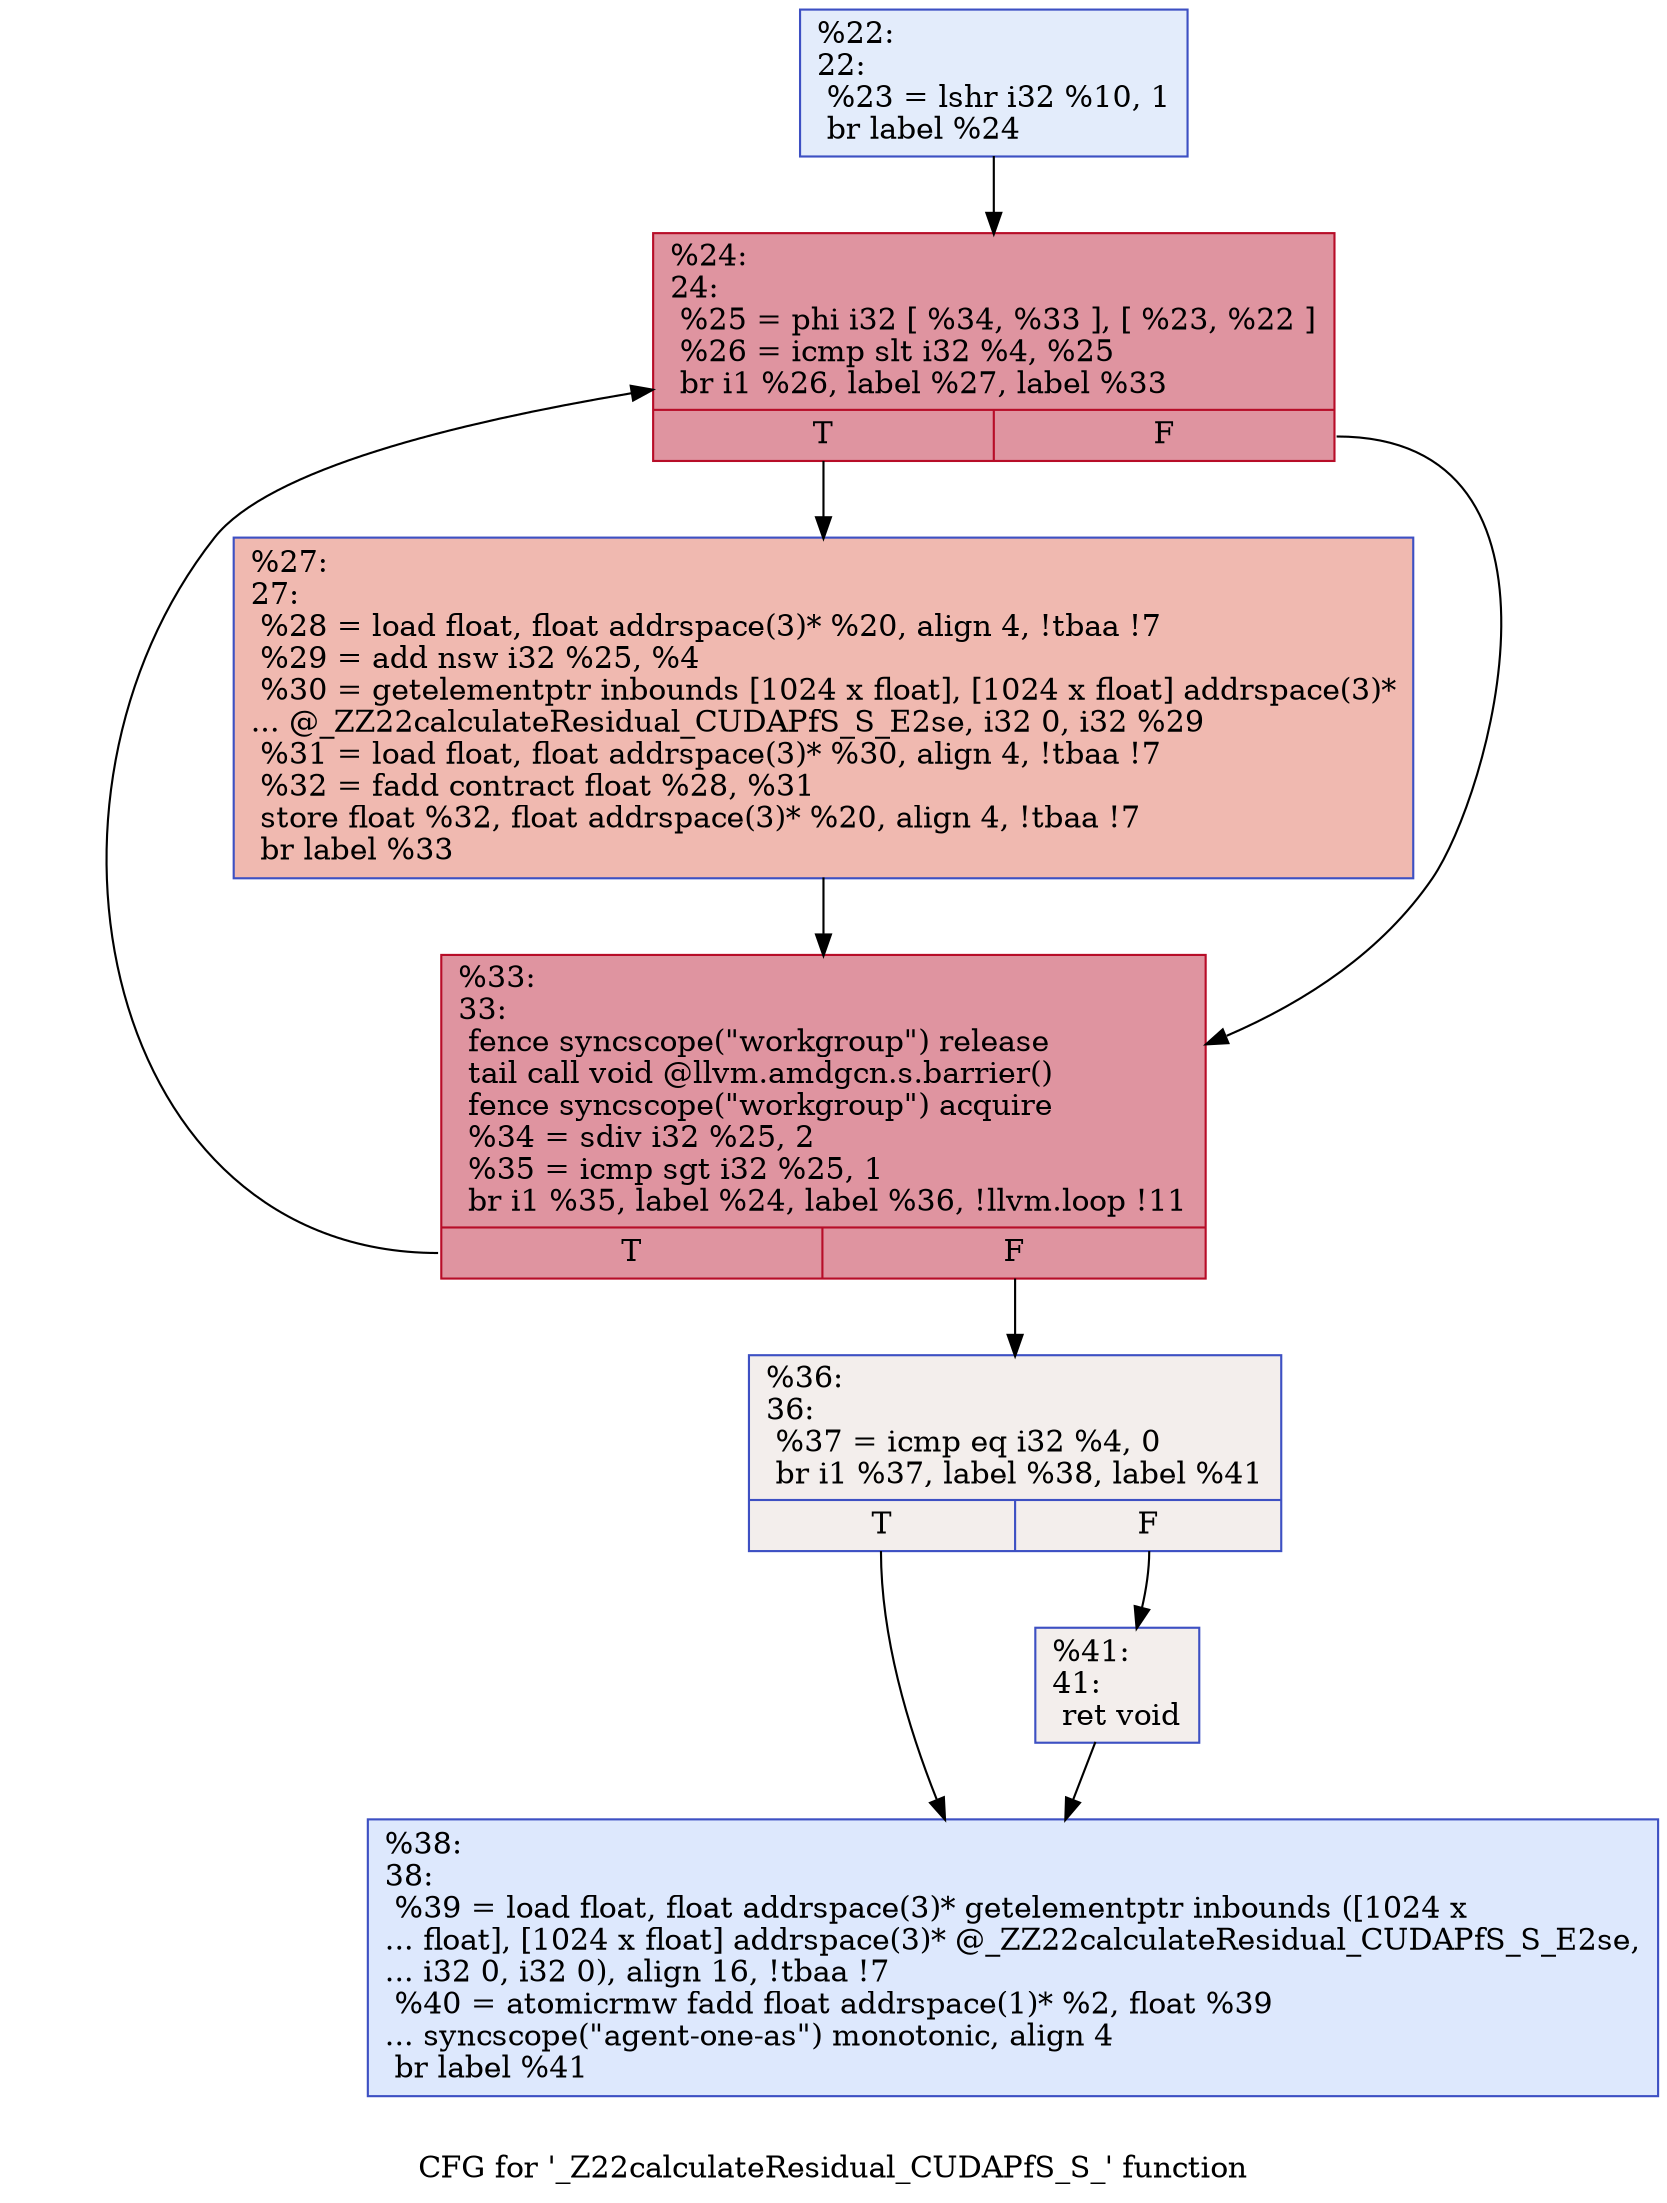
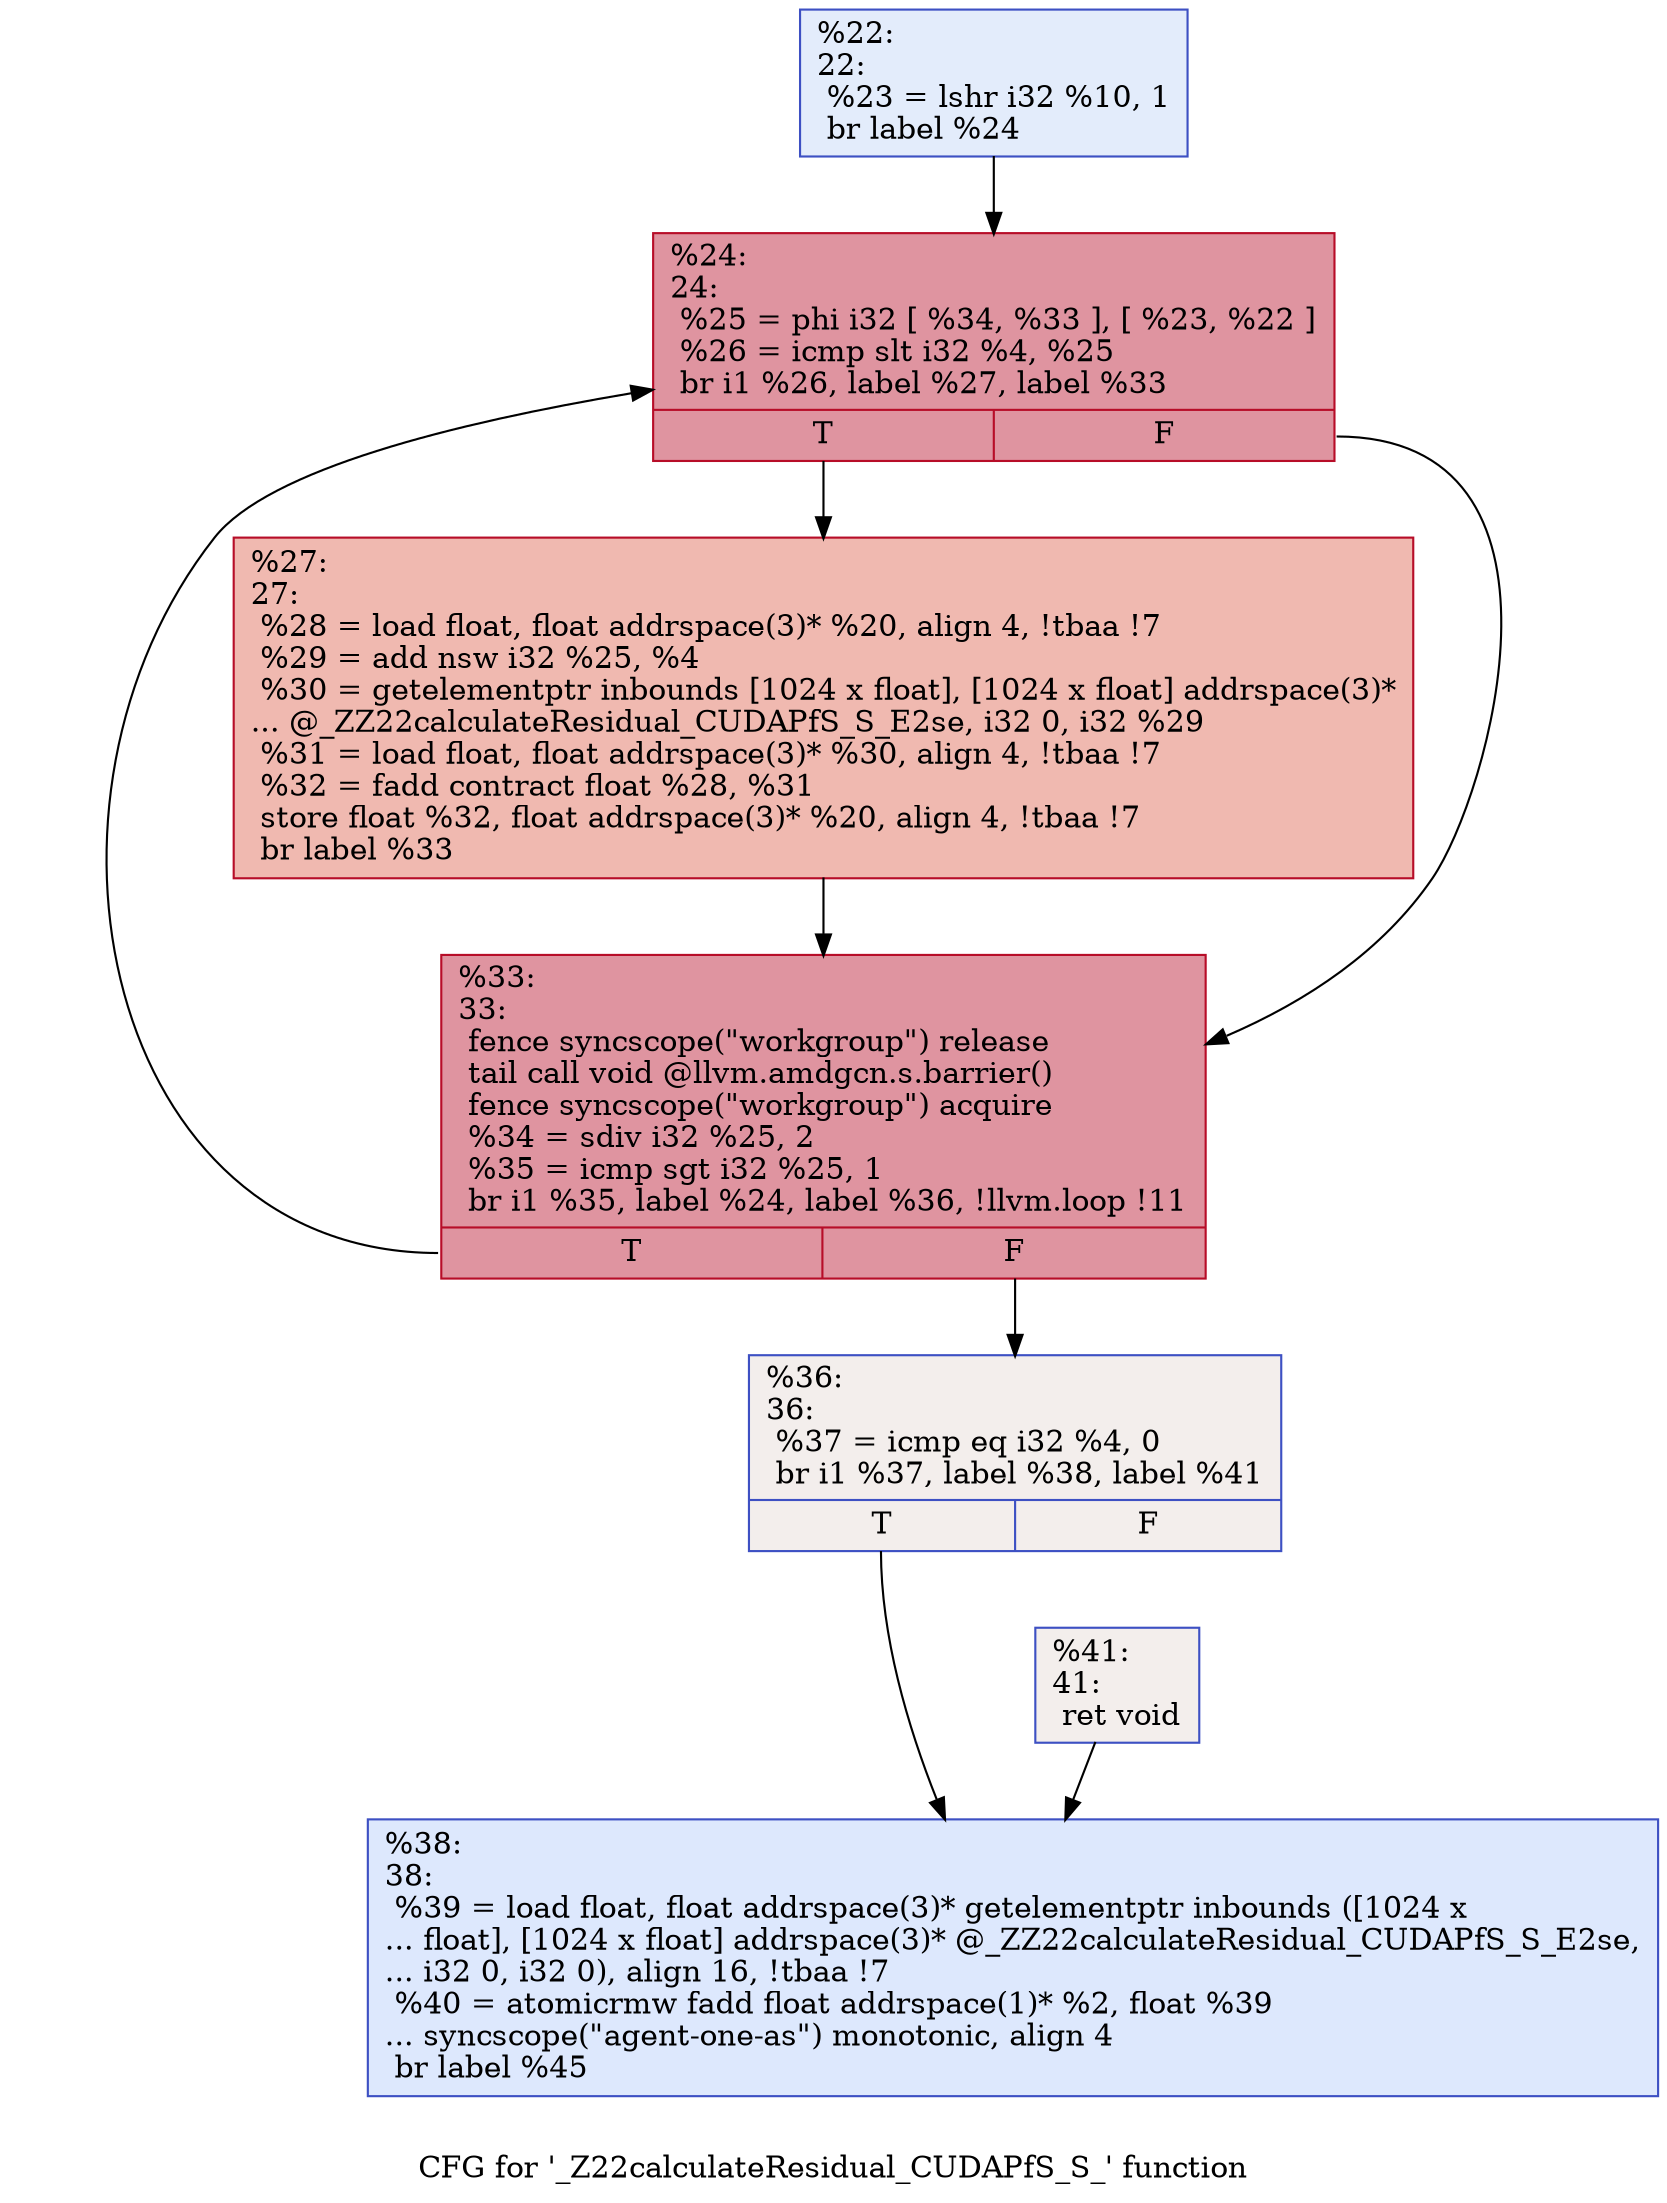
(823, 708) -> (823, 708)
(1147, 1580) -> none
(487, 2068) -> (487, 2068)
